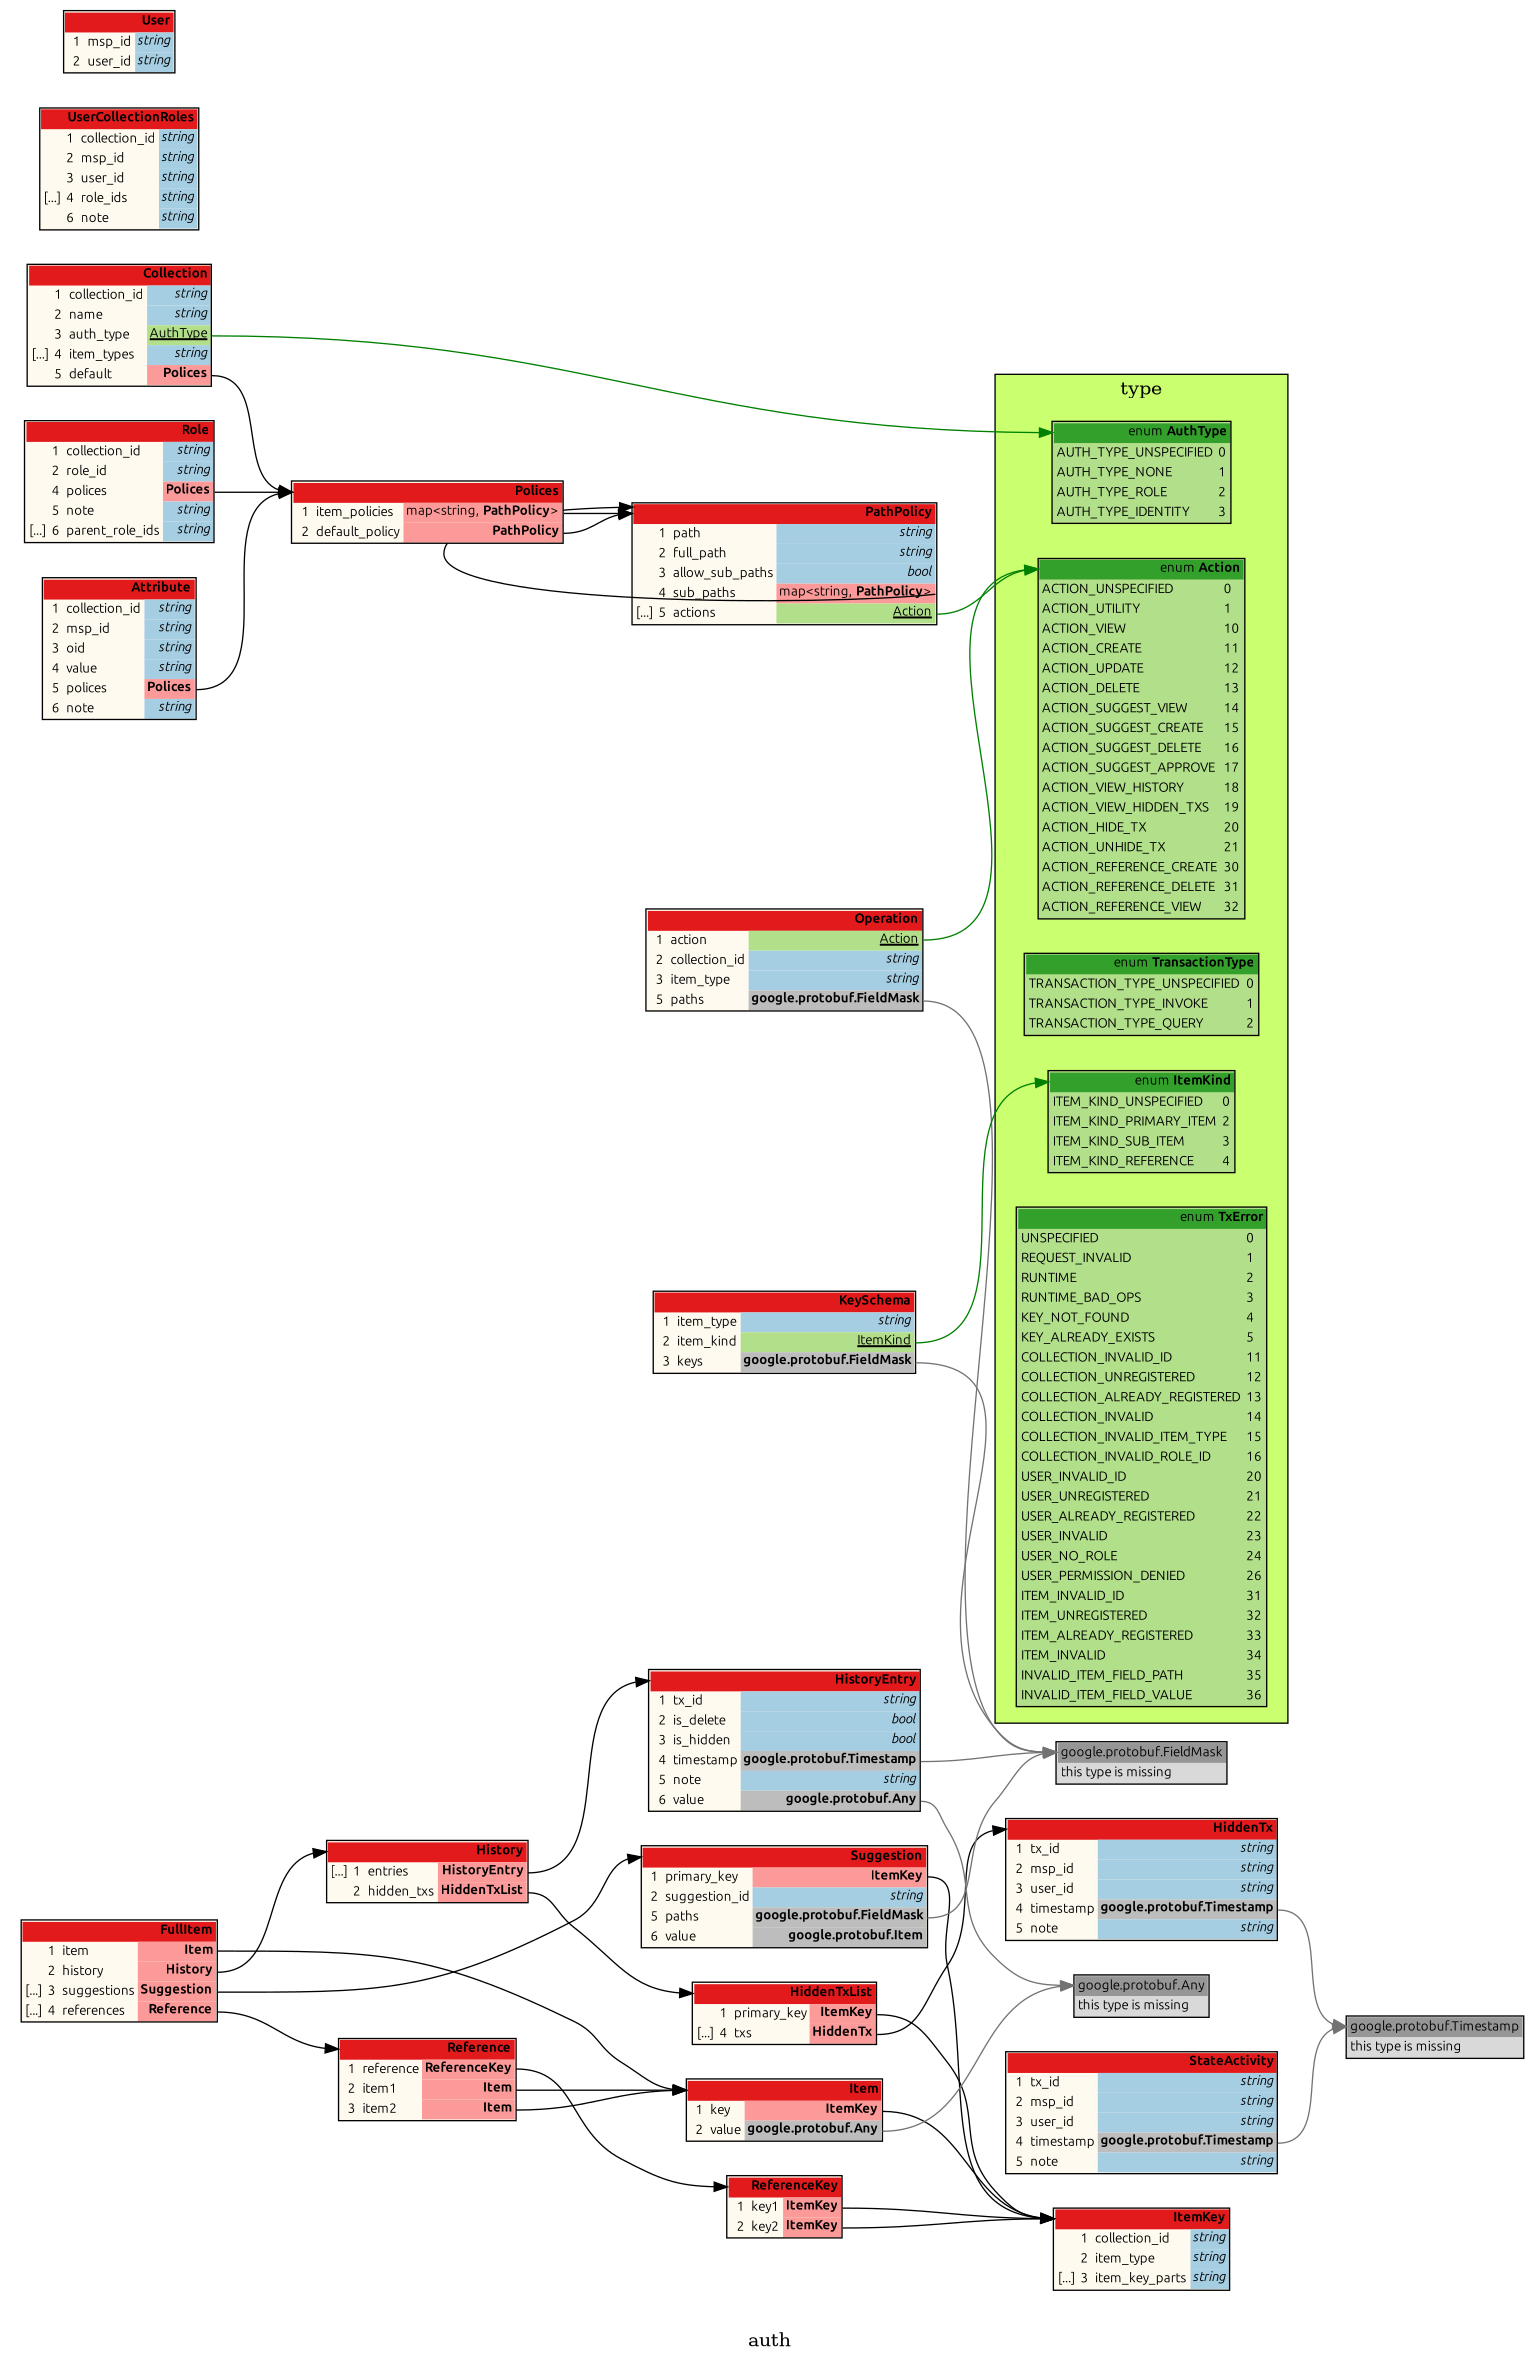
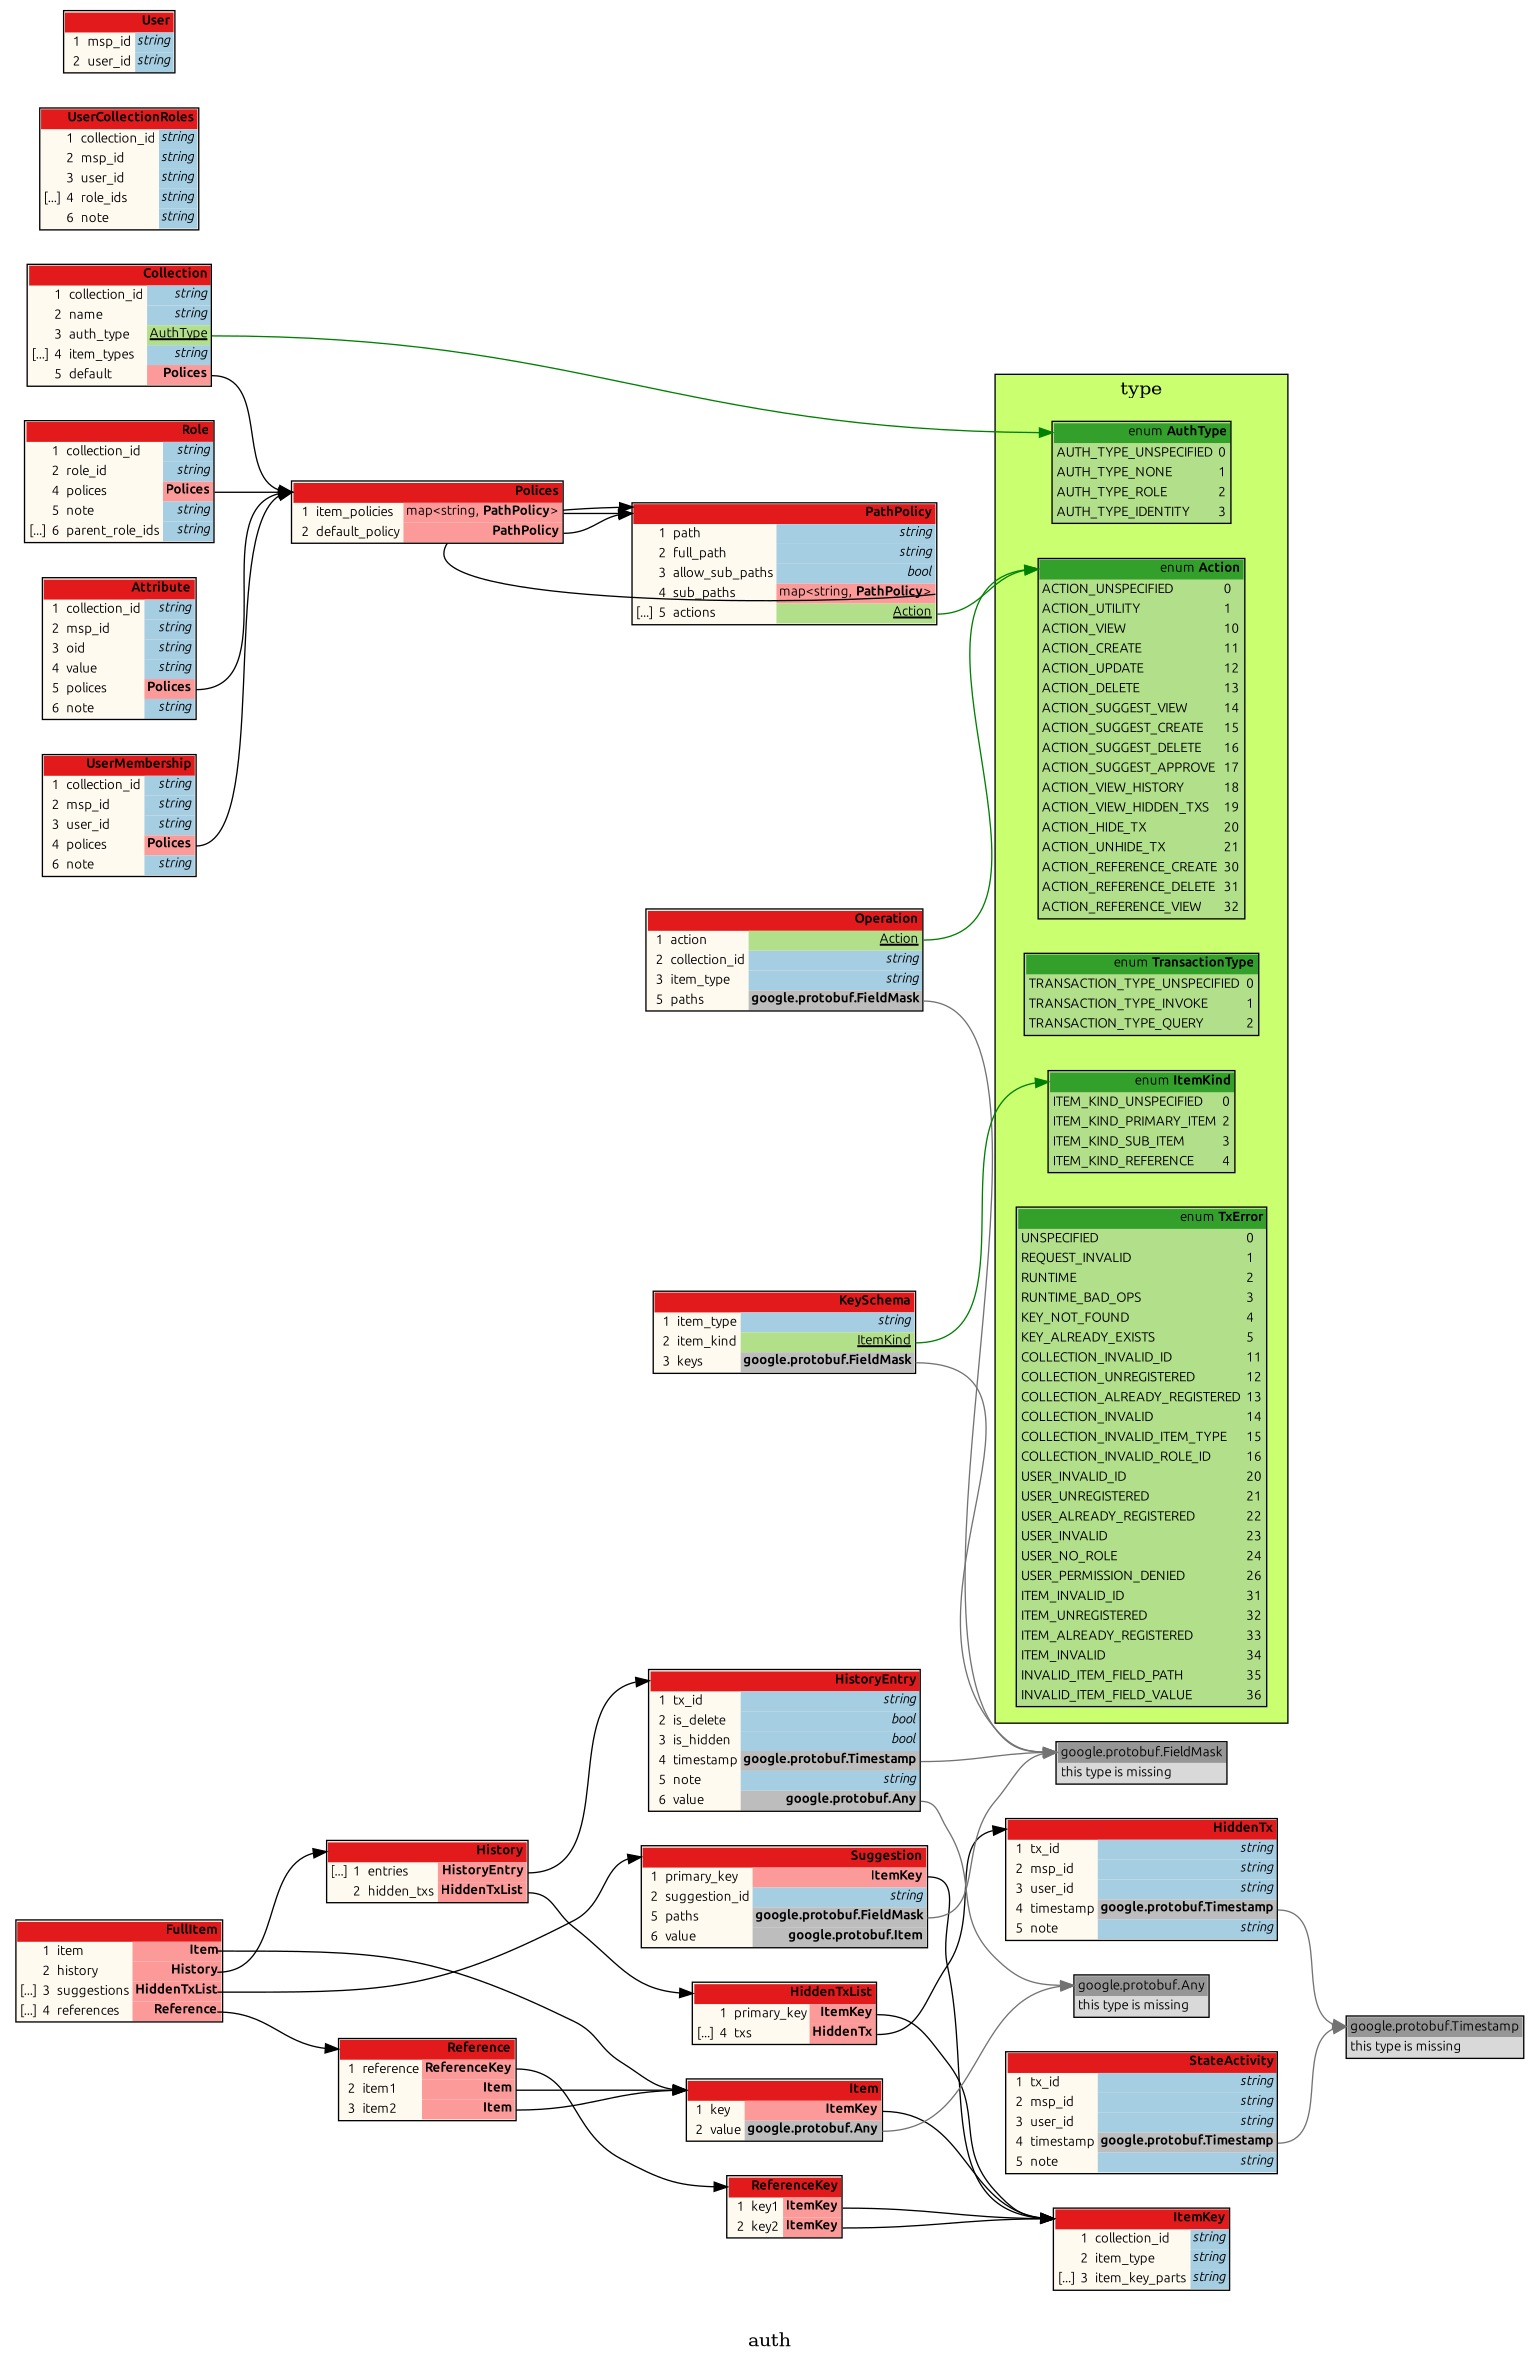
none -> (119, 816)
(177, 1989) -> (177, 1989)
